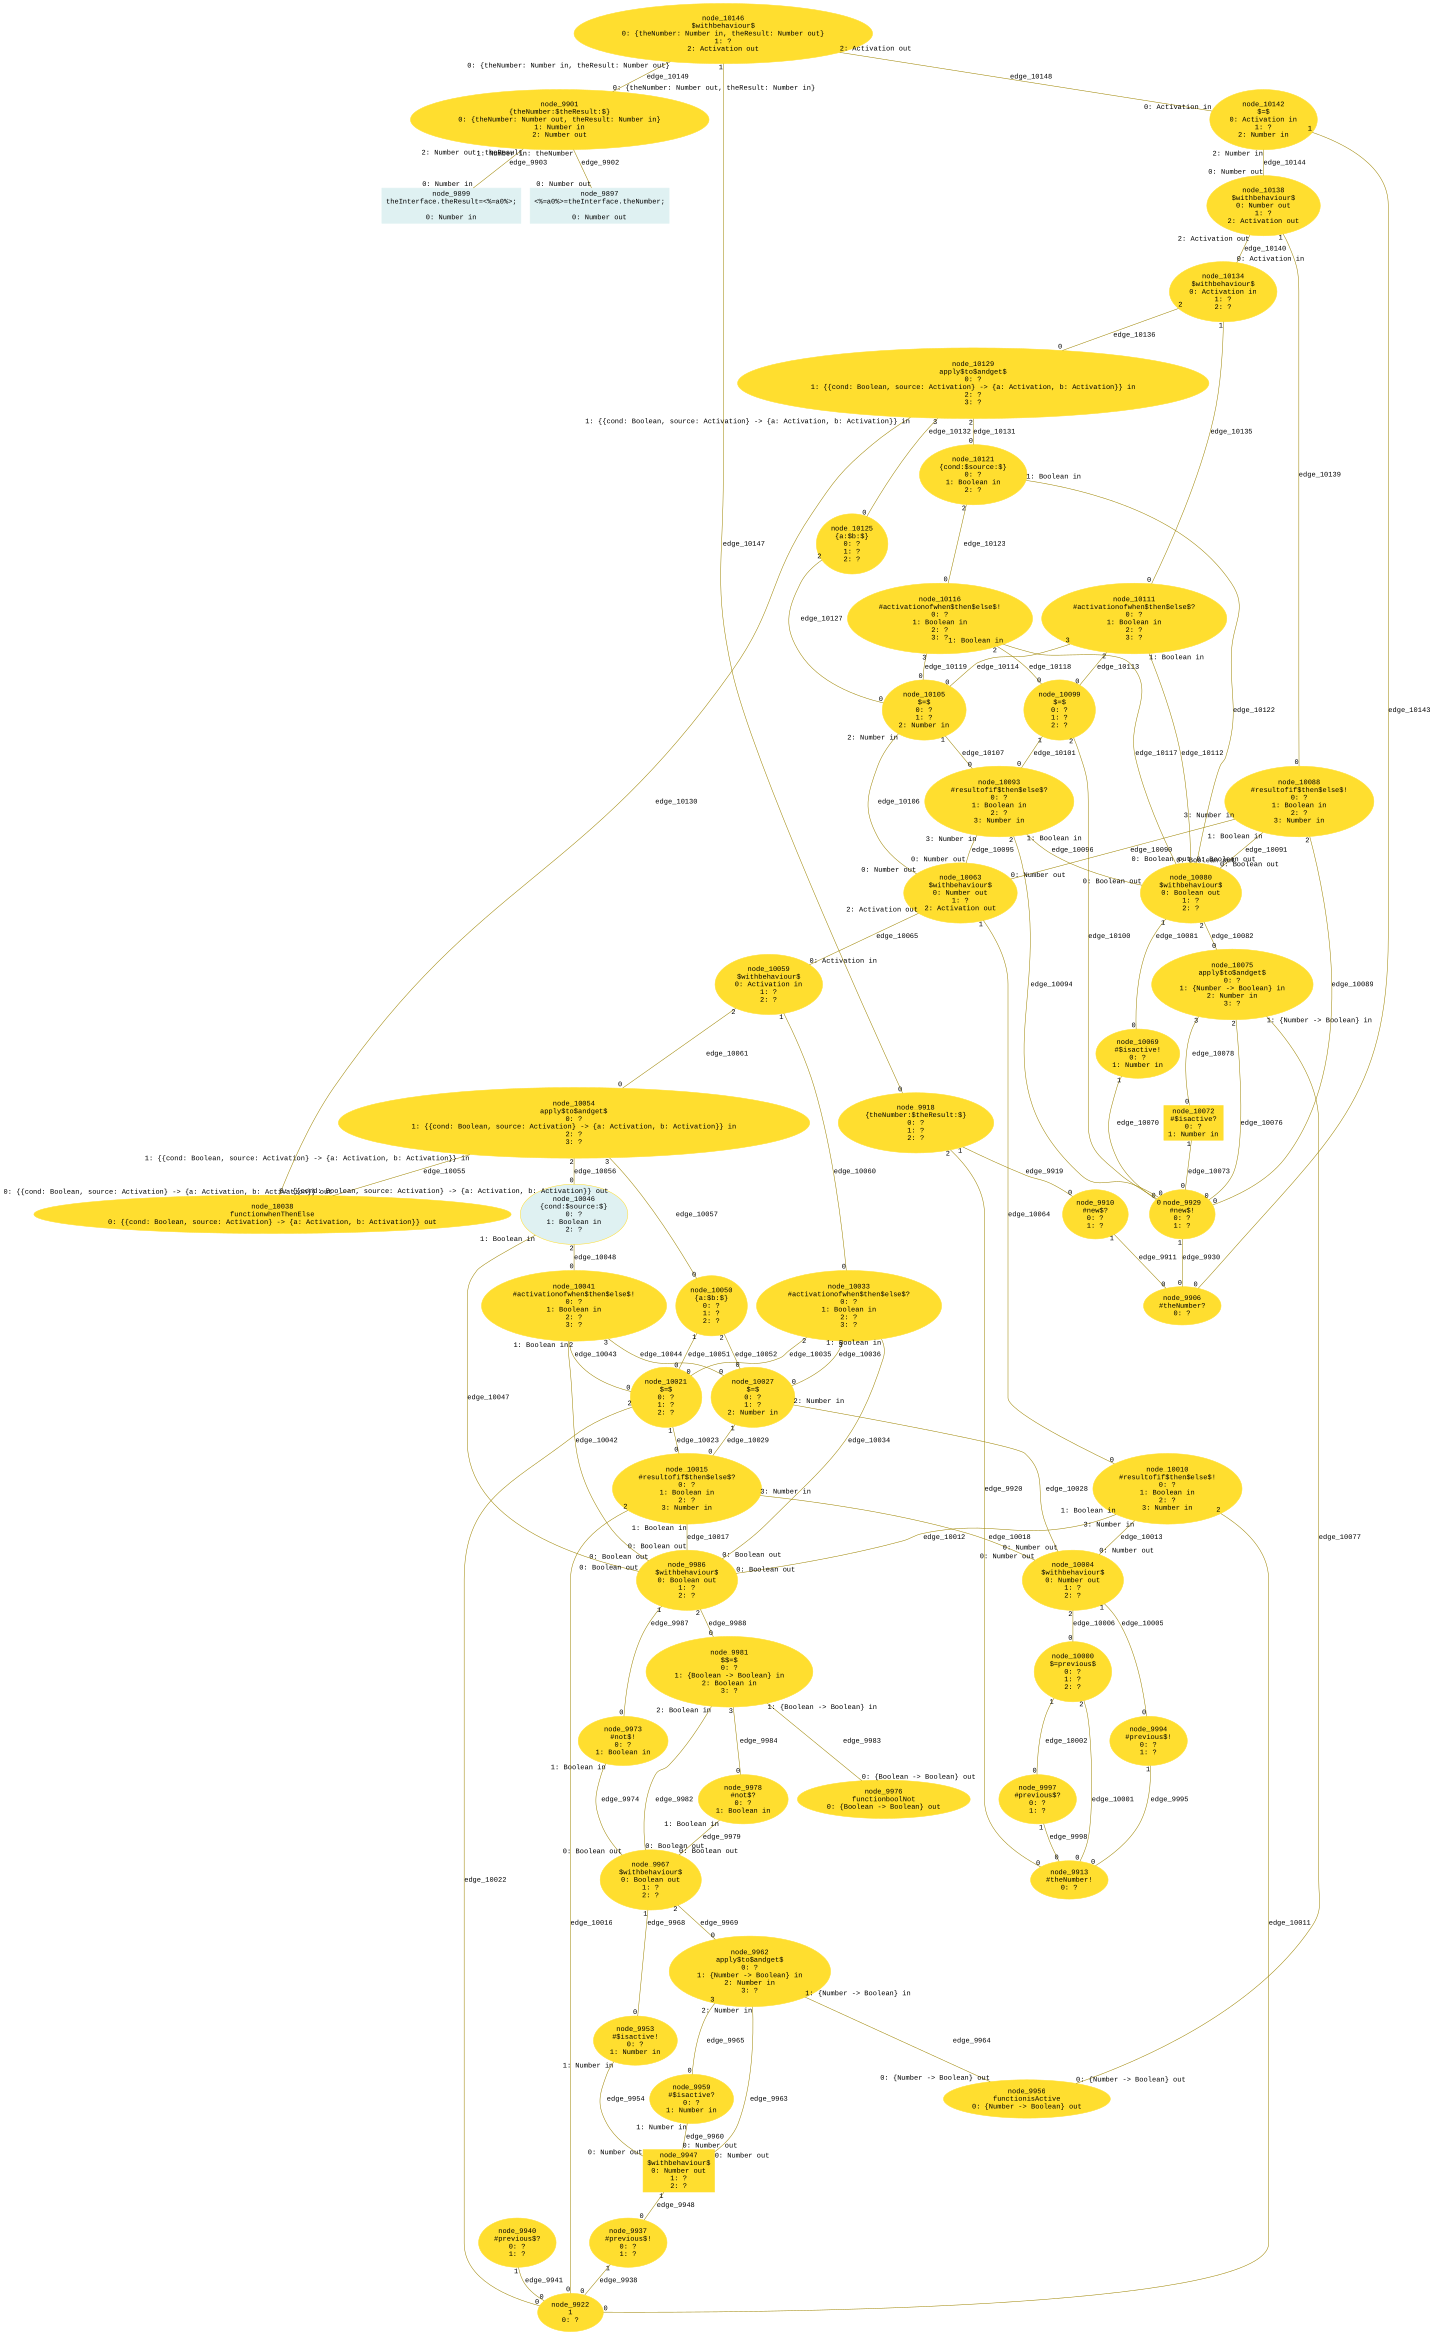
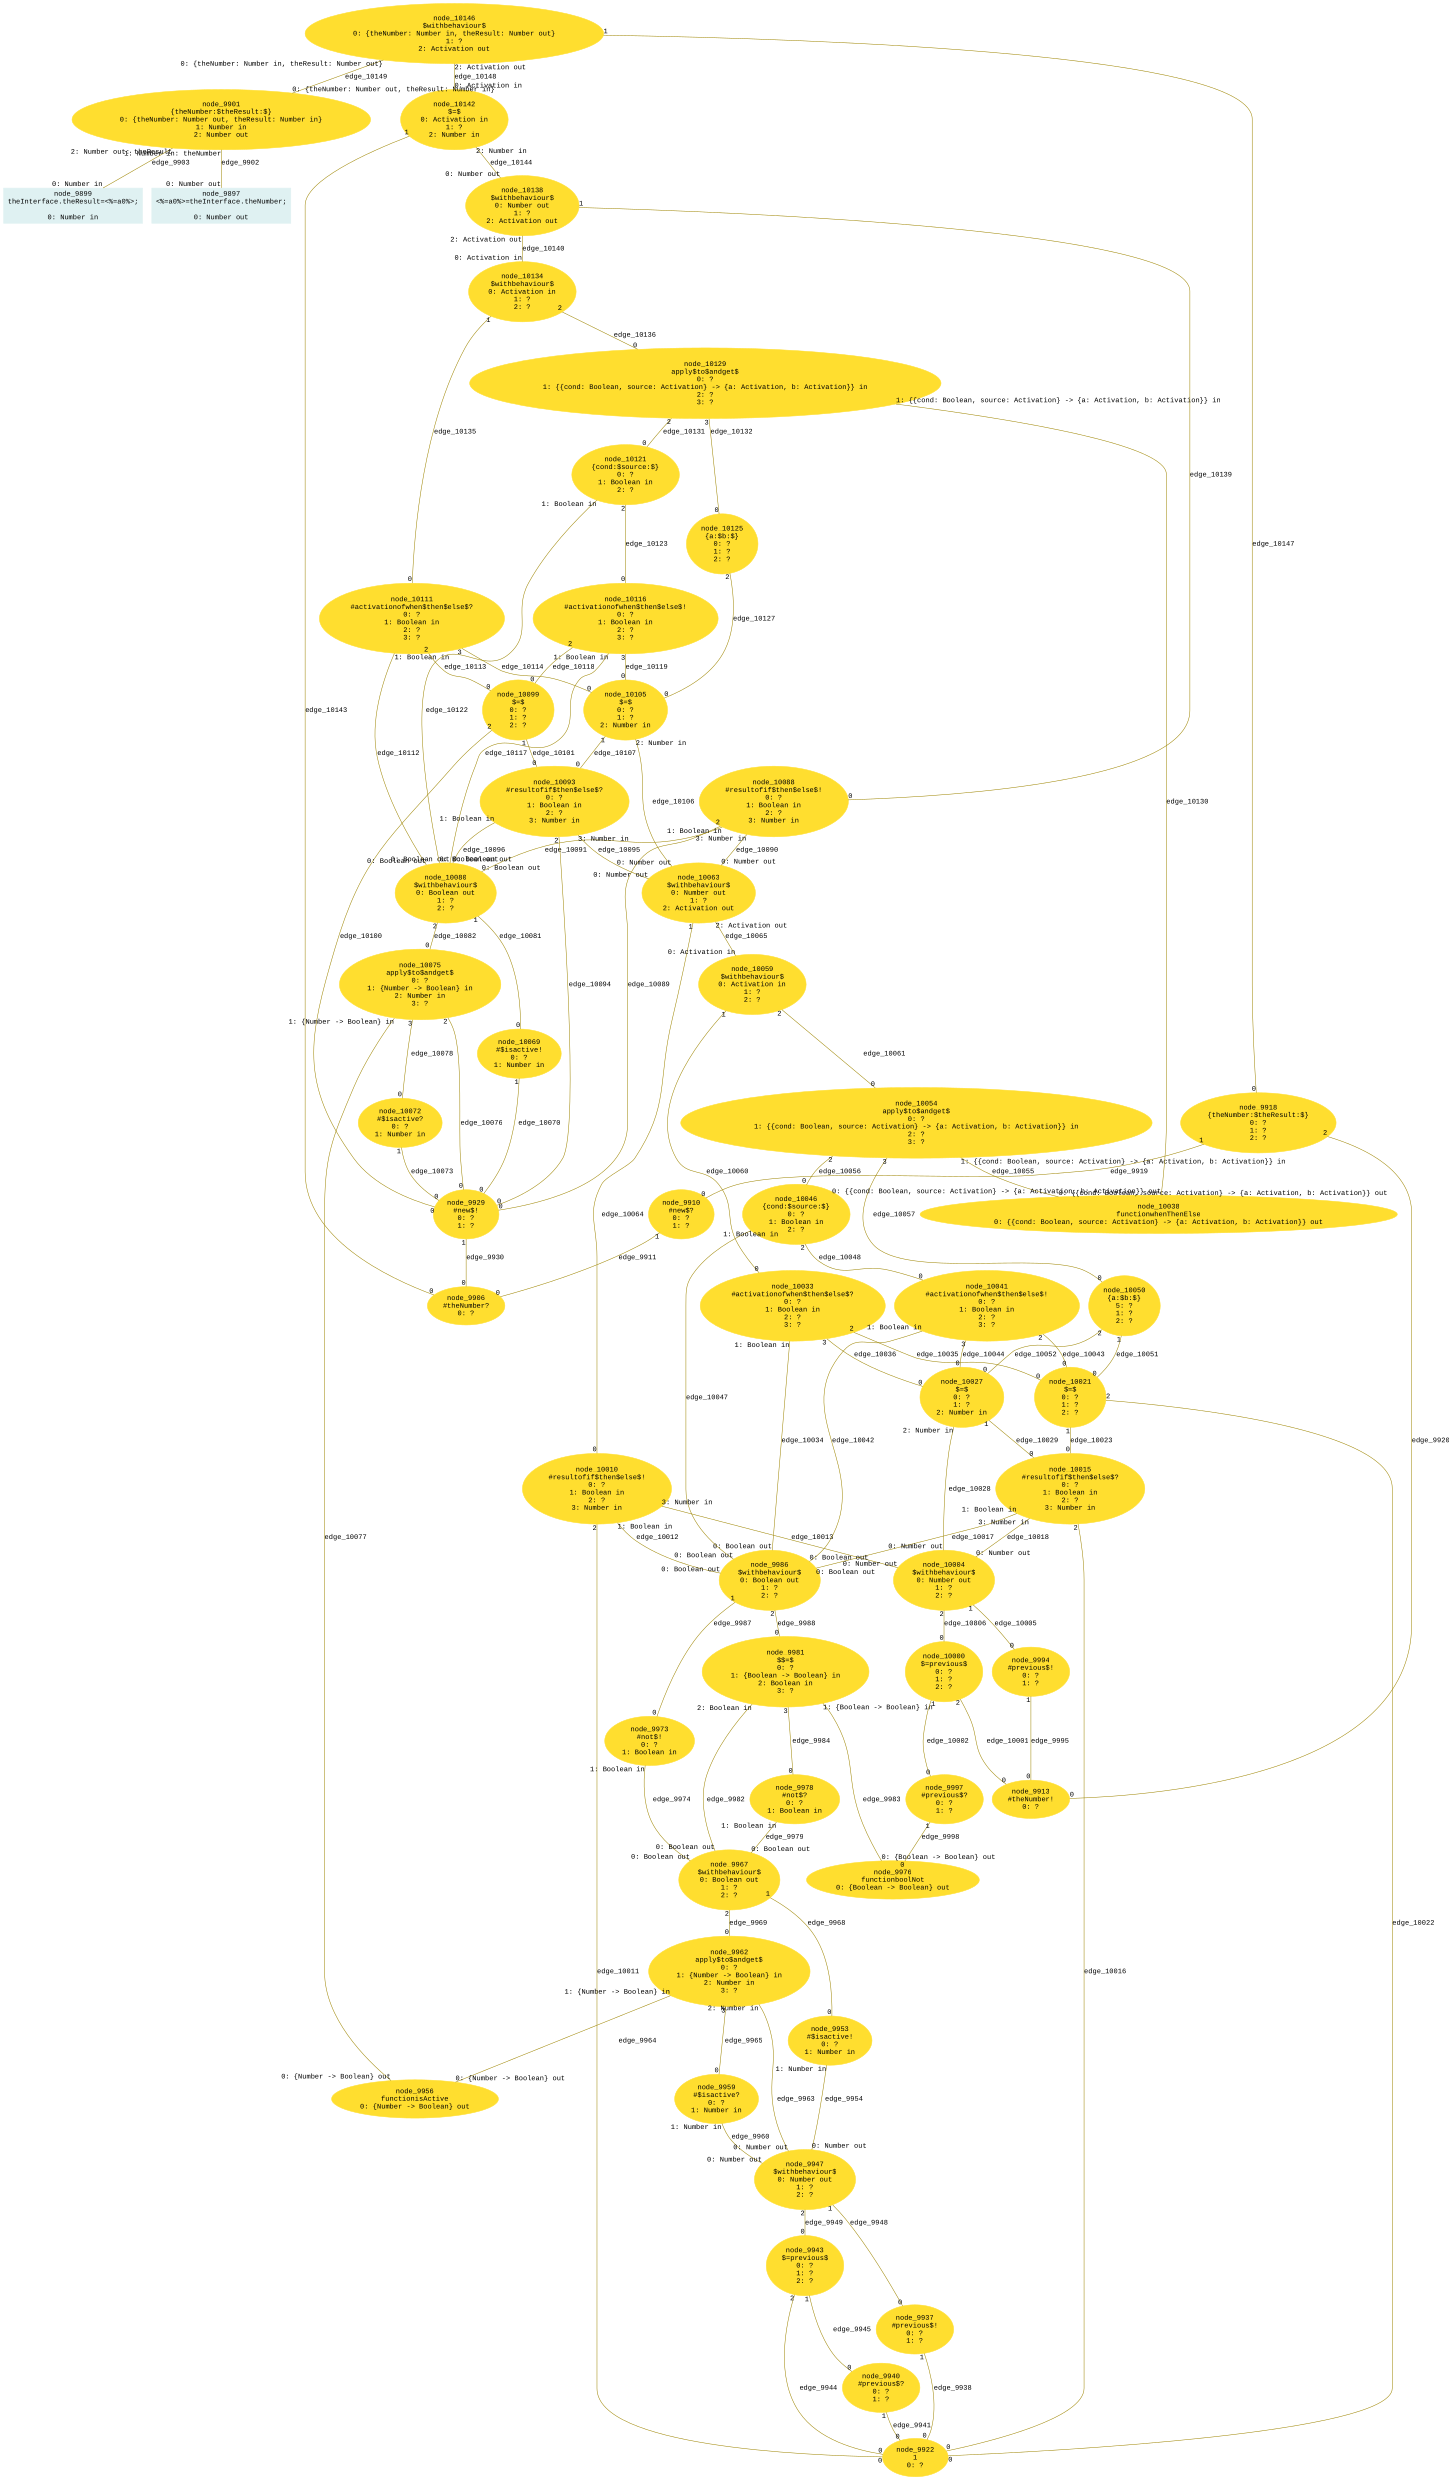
(1194, 1123) -> (400, 1123)
(574, 1214) -> (796, 1214)
(712, 1306) -> (1124, 1306)
(1094, 1623) -> (965, 1623)
(1050, 1843) -> (917, 1842)
(679, 2171) -> (805, 2180)
none -> (805, 2266)
